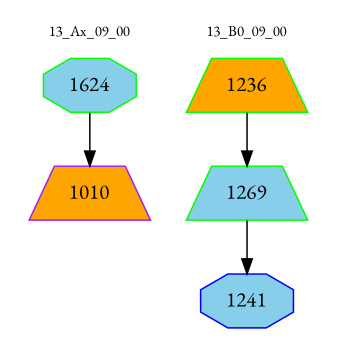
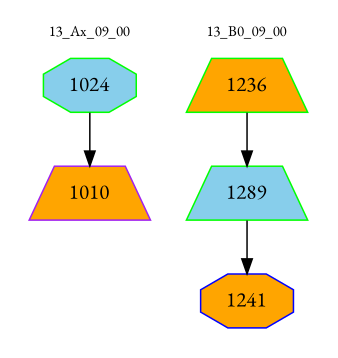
(90, 85) -> (90, 85)
(247, 193) -> (247, 193)
(247, 301) -> (247, 301)
